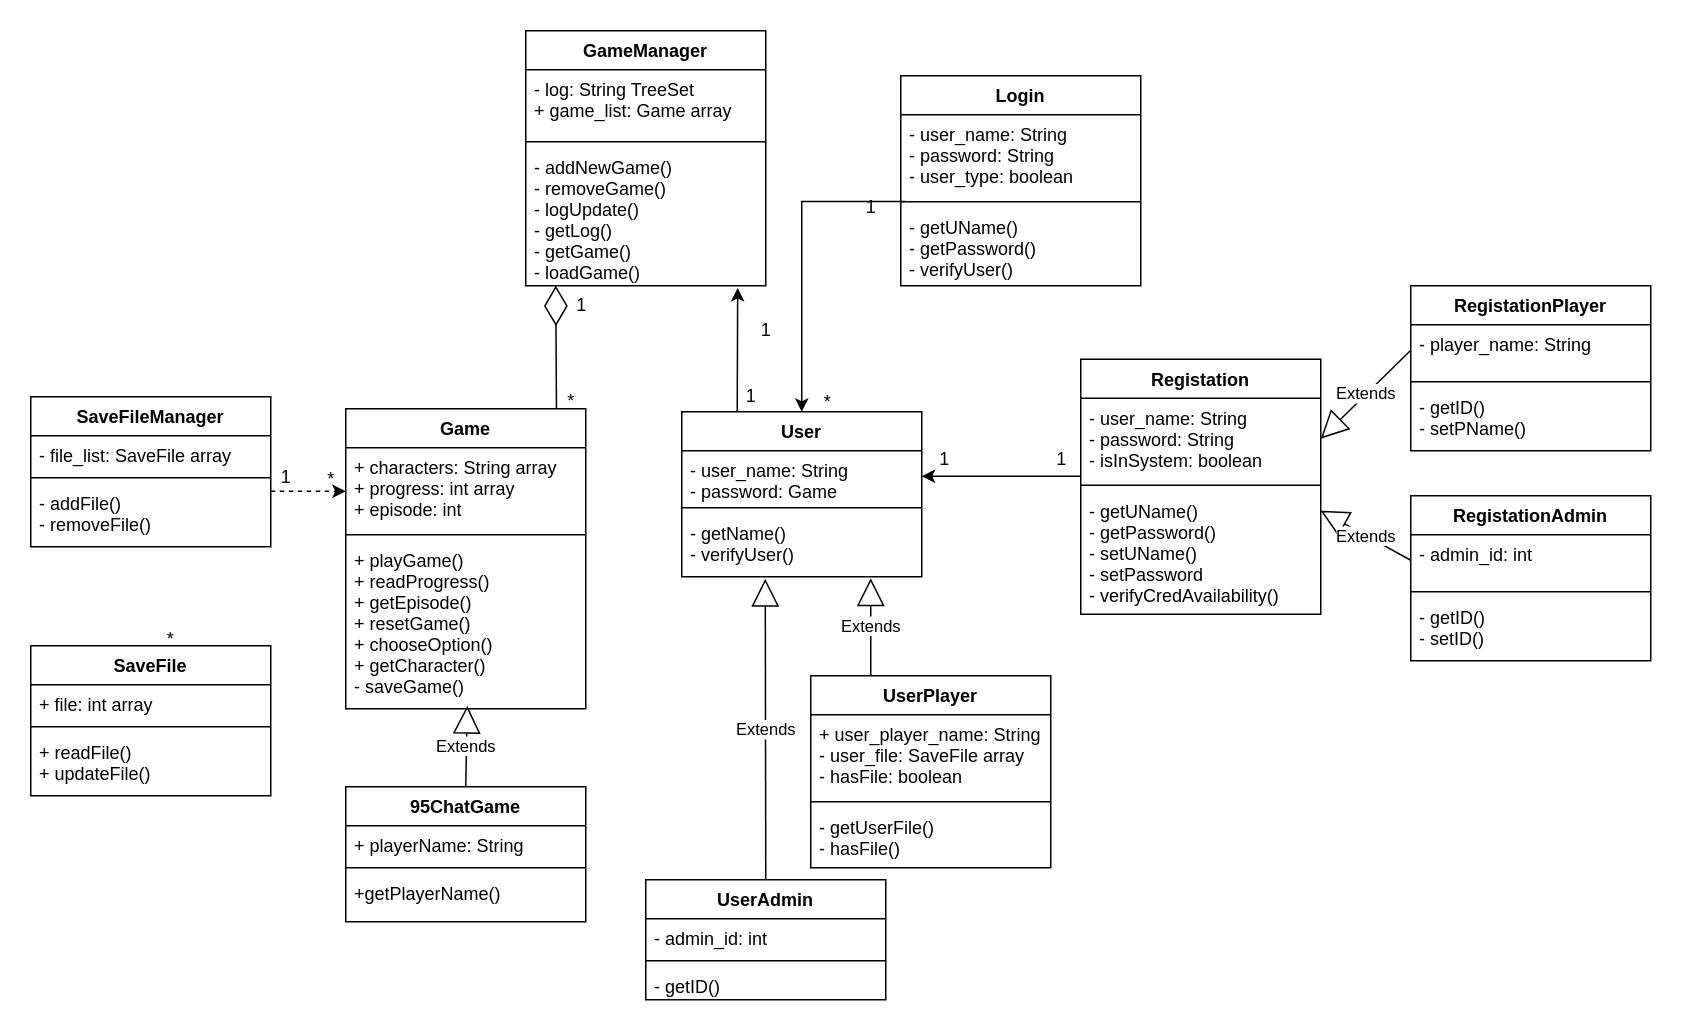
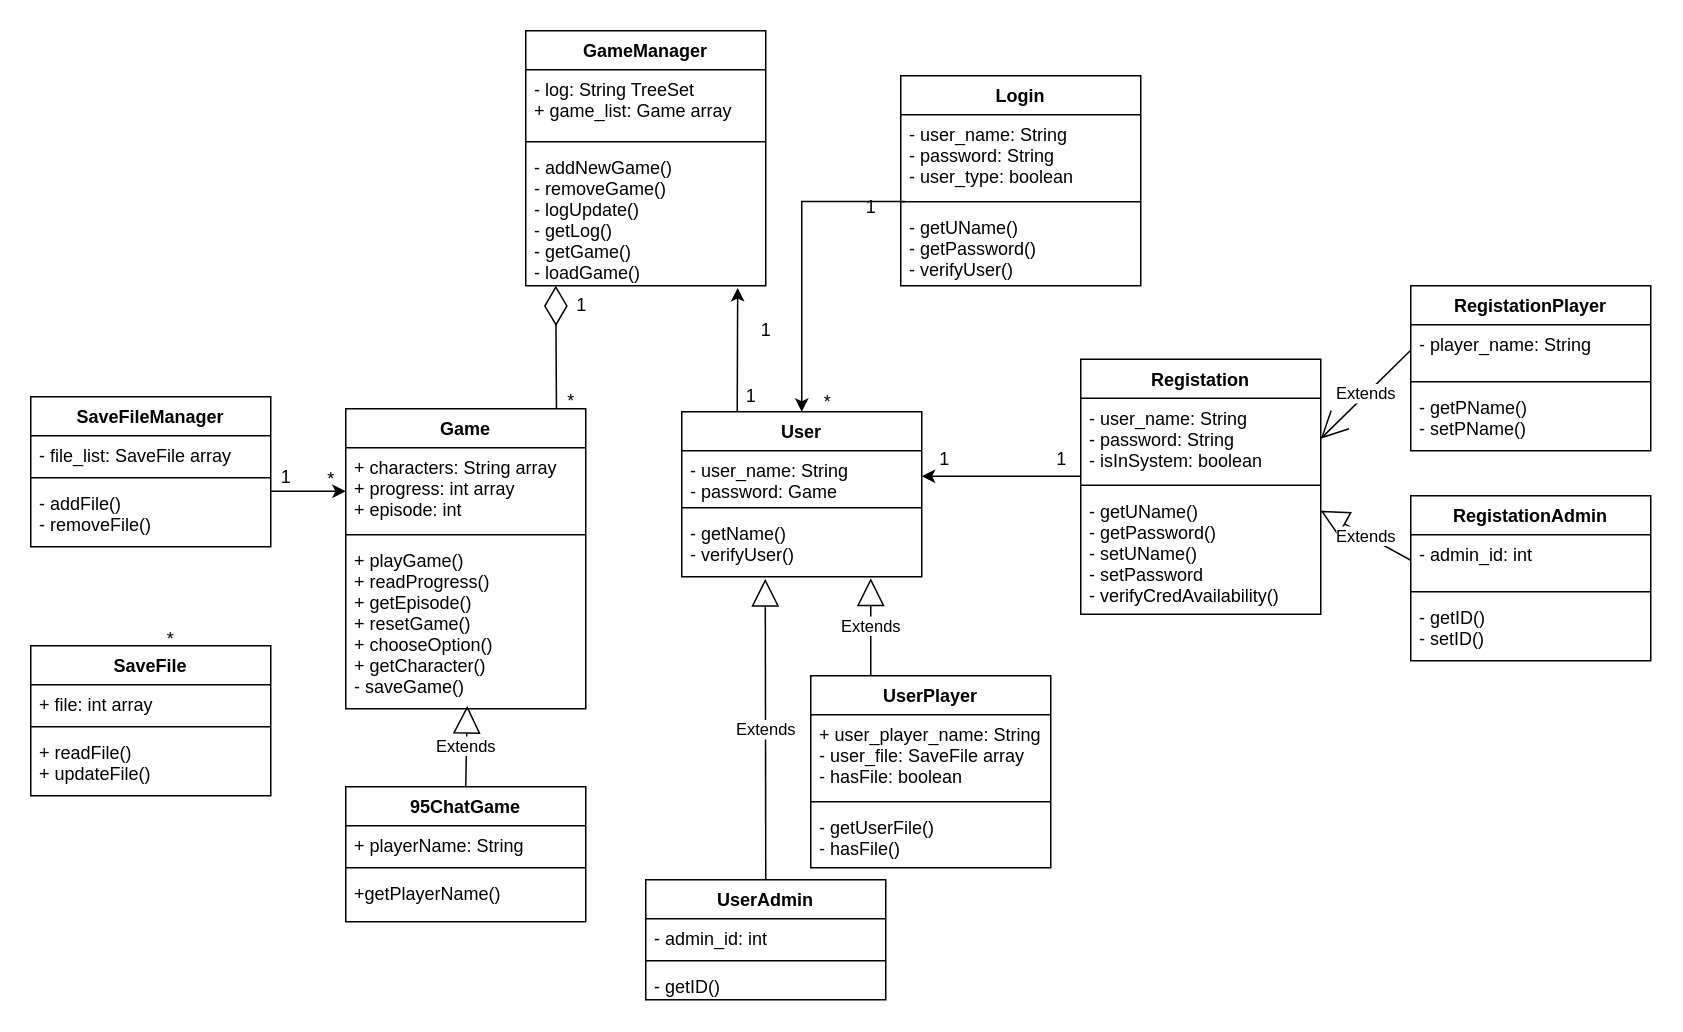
(1462, 408) -> (1477, 408)
(1342, 418) -> (1332, 427)
(304, 491) -> (304, 491)
